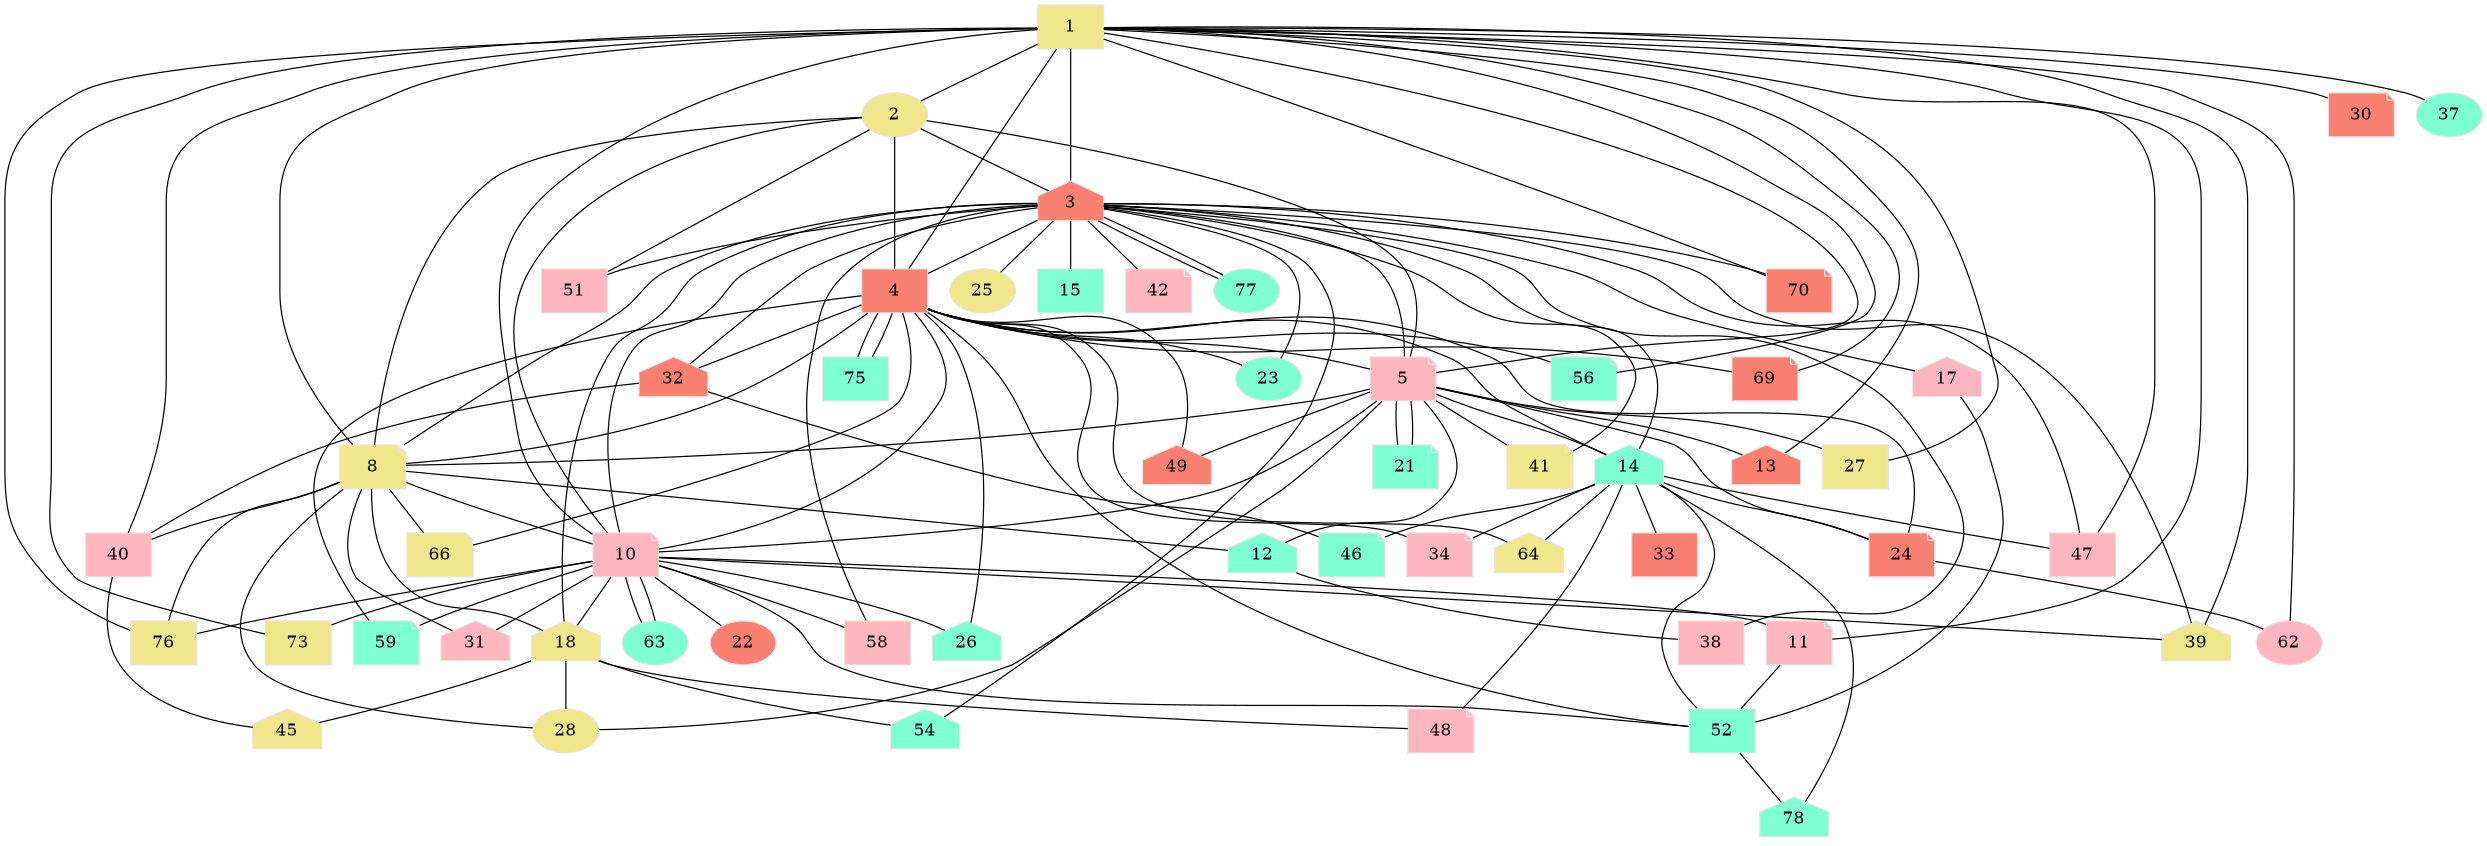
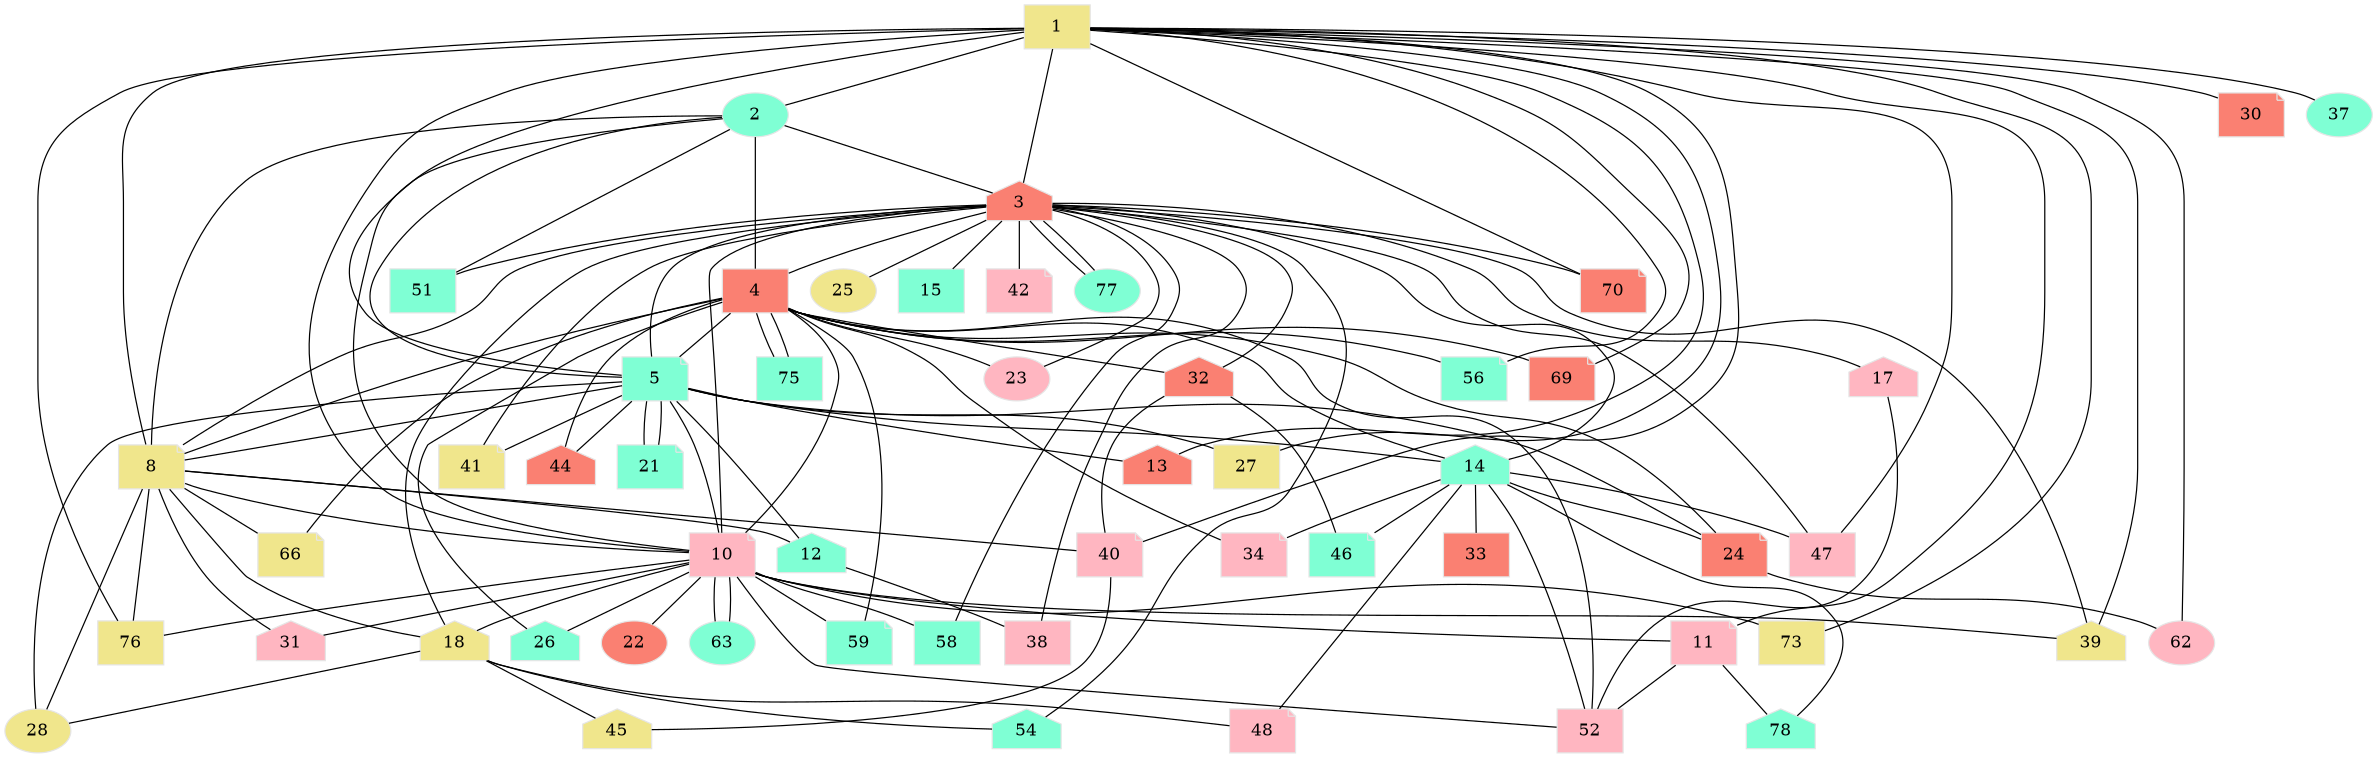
(895, 115) -> (755, 115)
(990, 148) -> none
(574, 291) -> (423, 291)
(1269, 379) -> (1017, 379)
(1403, 379) -> (655, 379)
(1177, 467) -> (561, 467)
(119, 555) -> (1110, 555)
(1529, 555) -> none
(878, 643) -> (947, 643)
(1722, 731) -> (1590, 731)
(1761, 778) -> (1745, 690)
